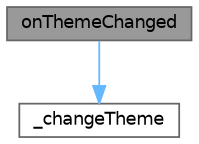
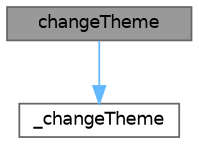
(99, 24) -> (99, 24)
